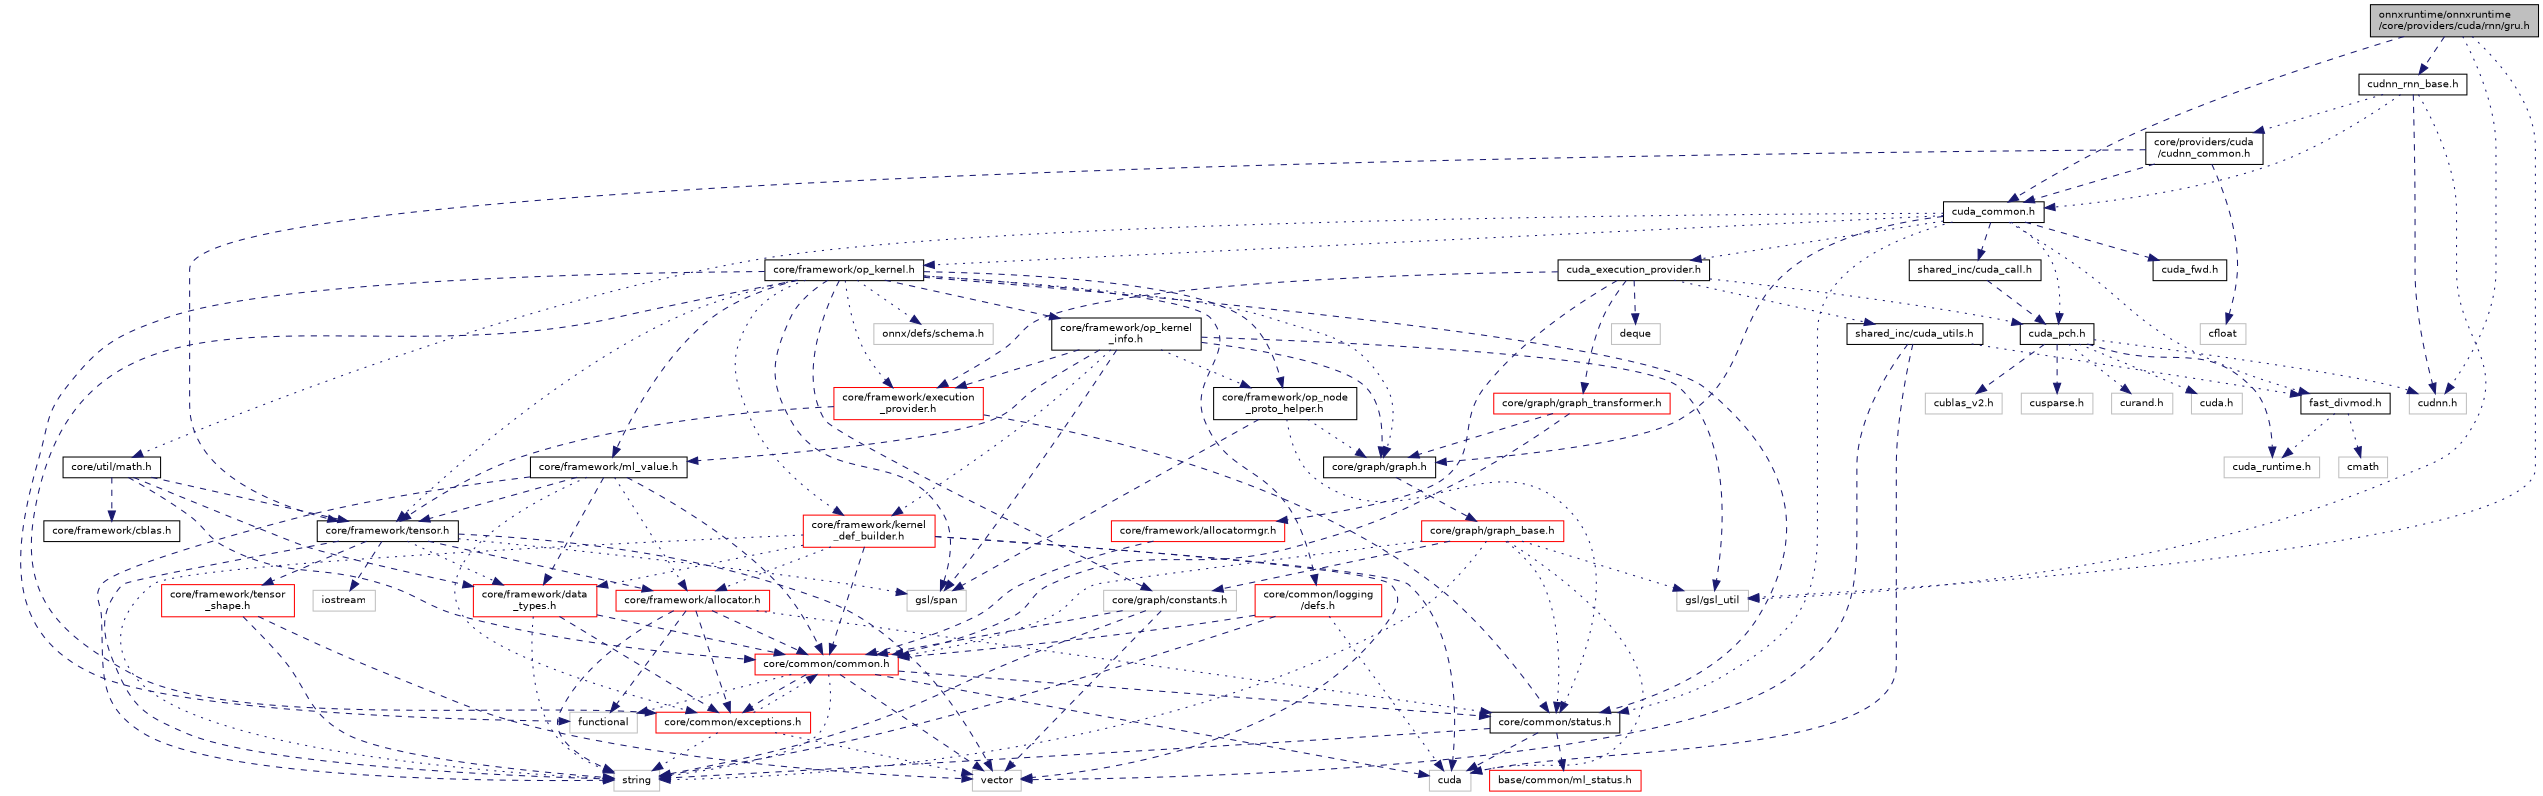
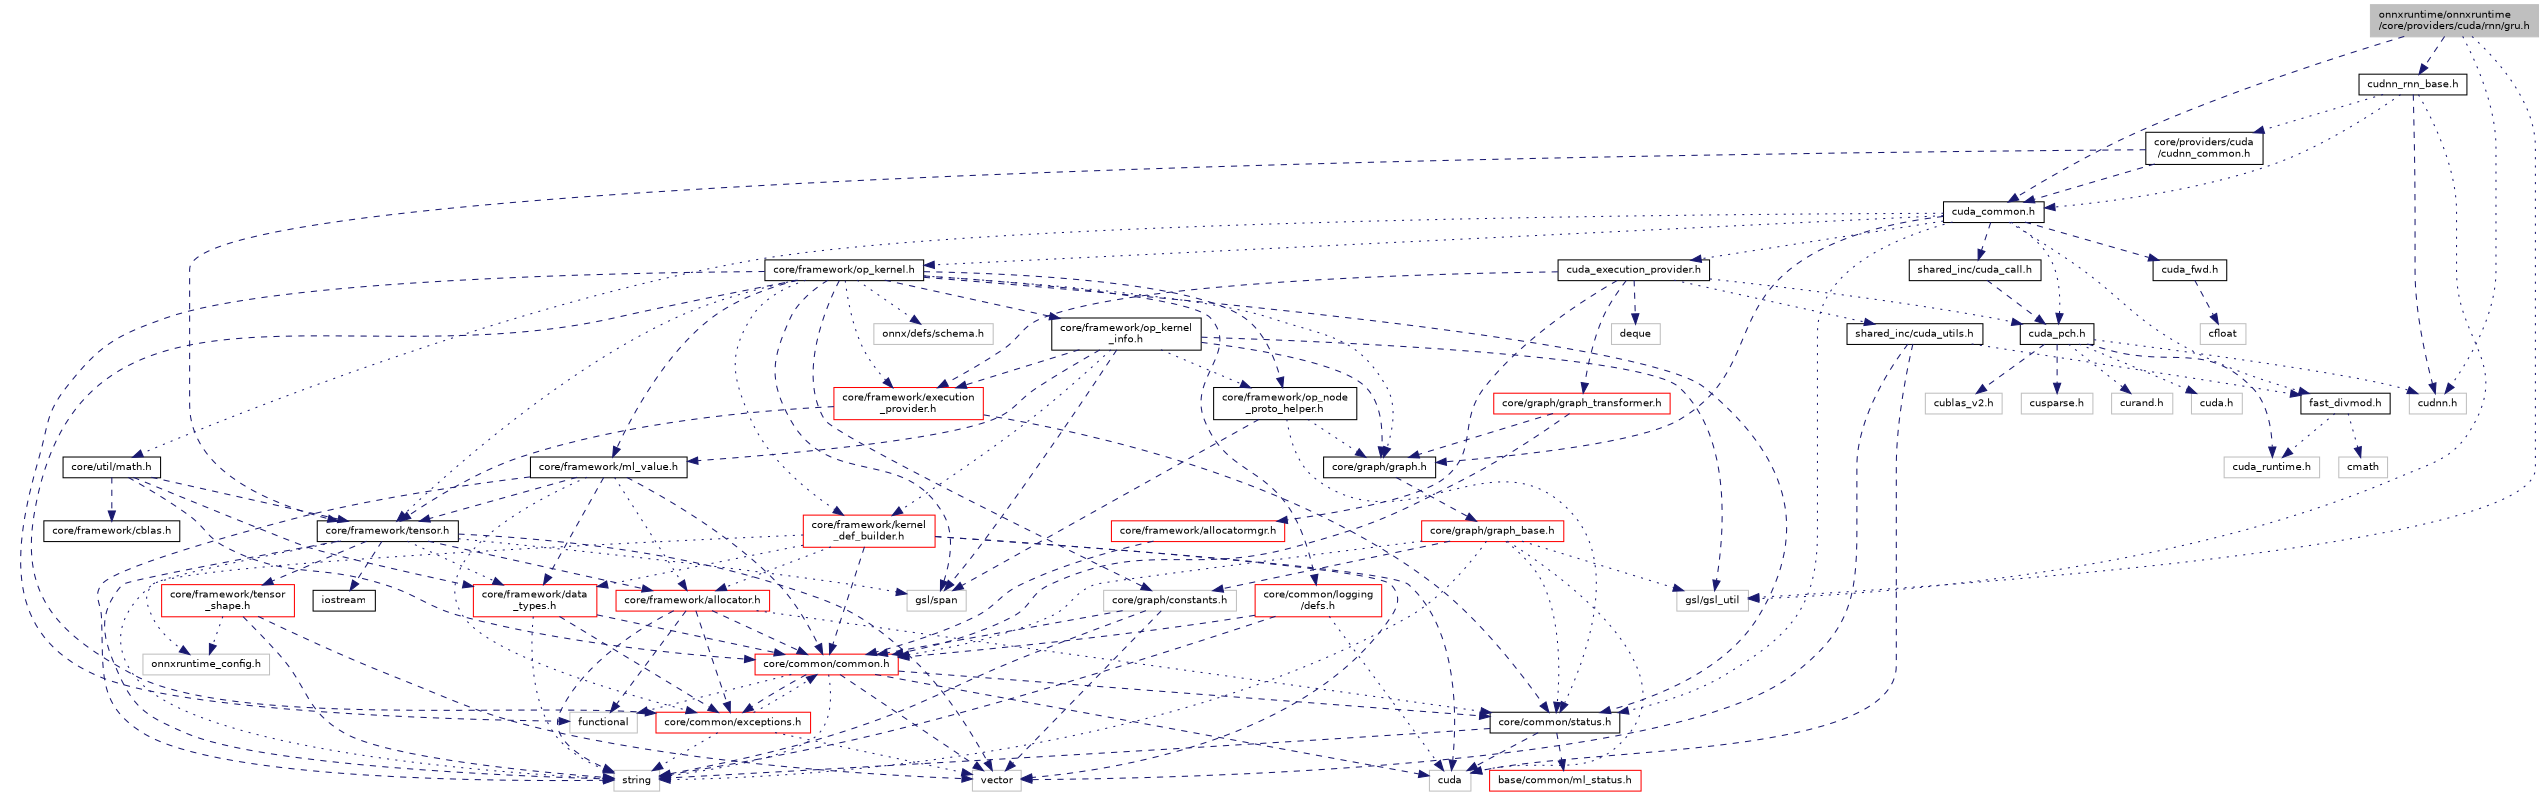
(2455, 21) -> (2455, 21)
(2235, 238) -> (2204, 297)
(344, 601) -> (344, 601)
none -> (206, 665)
